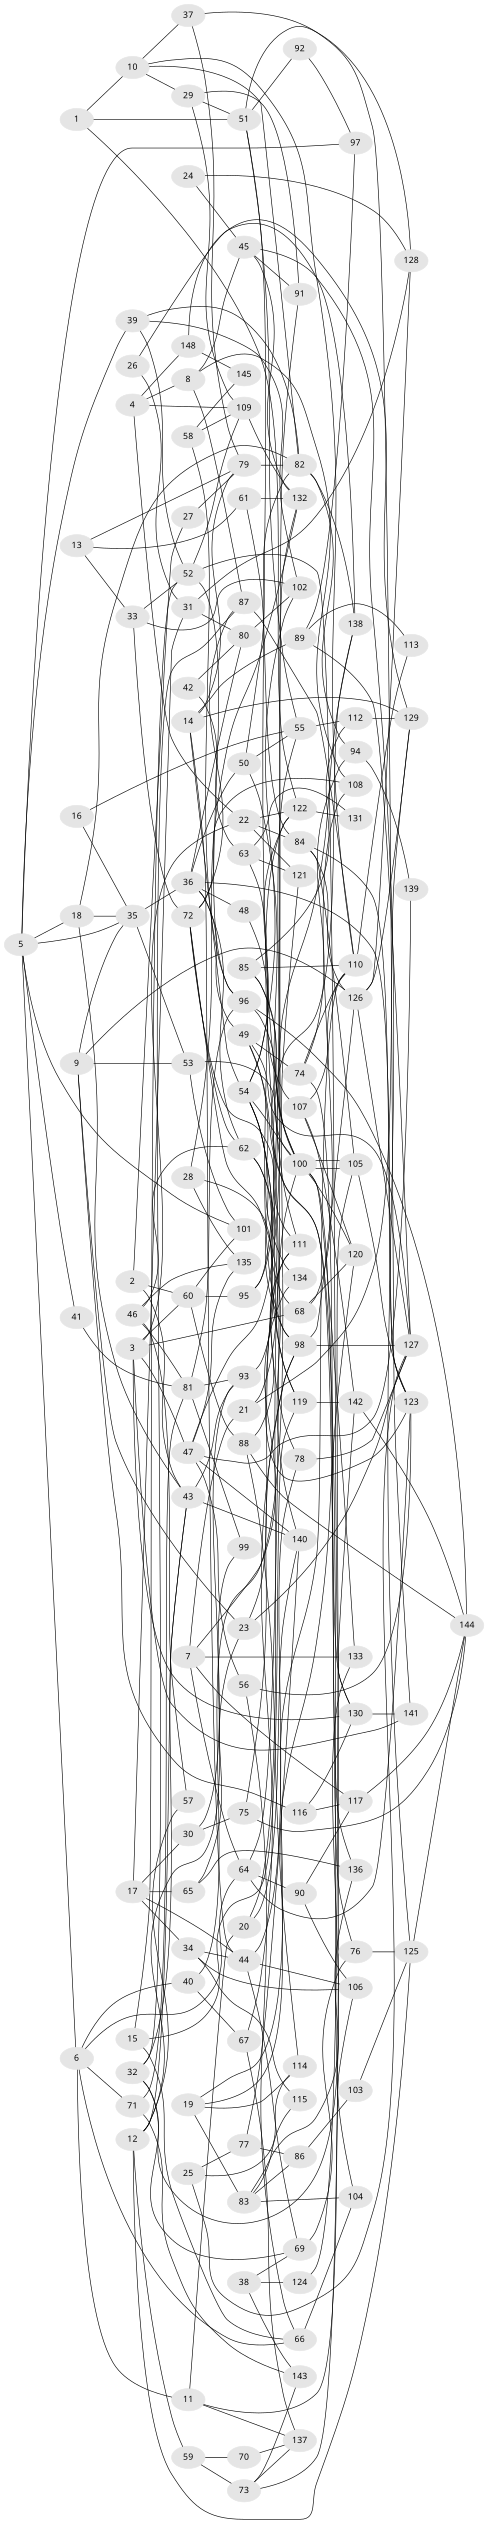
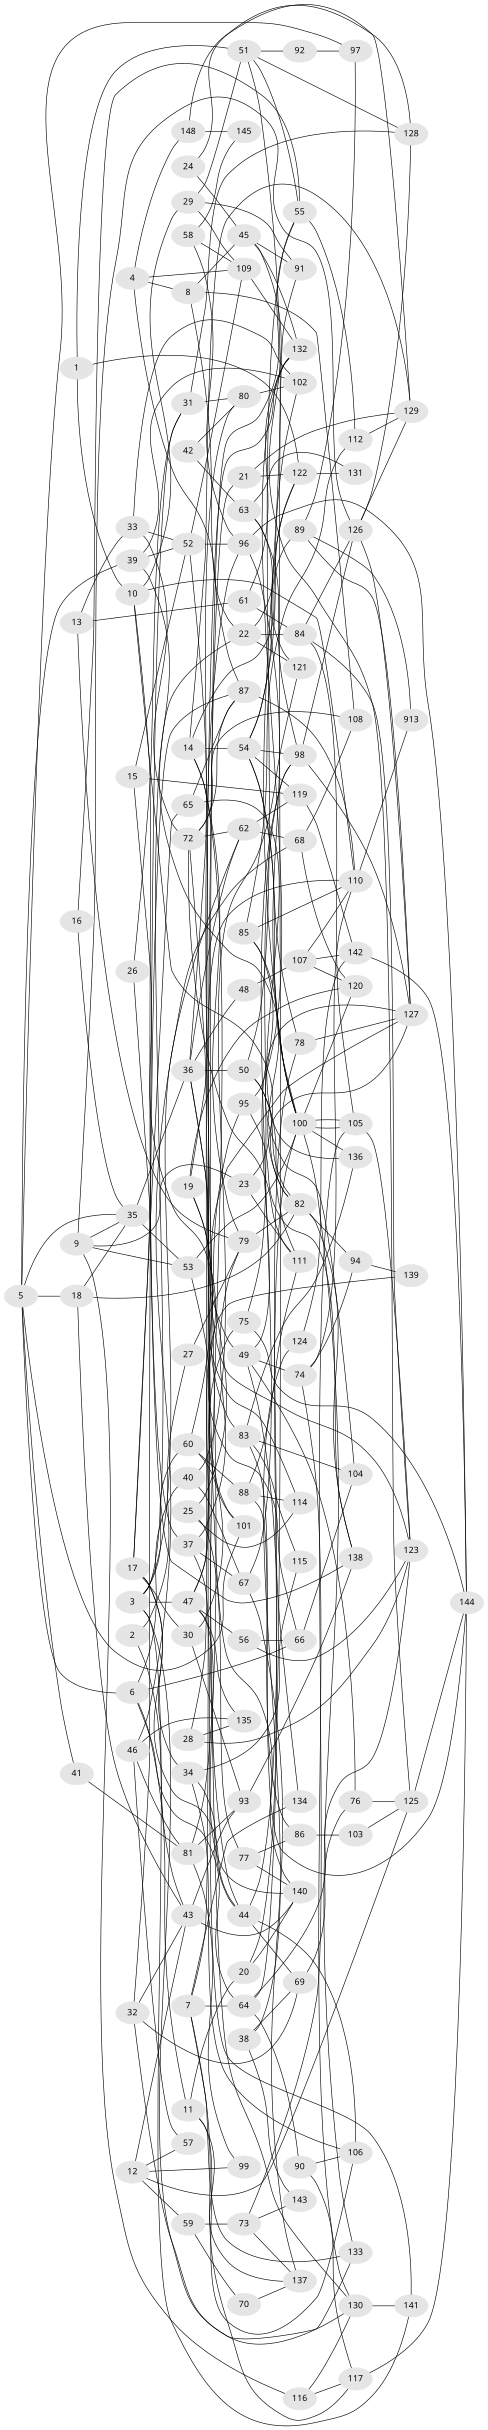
(411, 645) -> (411, 720)
(164, 1290) -> none
none -> (216, 1564)
(220, 1762) -> (212, 747)
(133, 2106) -> none
